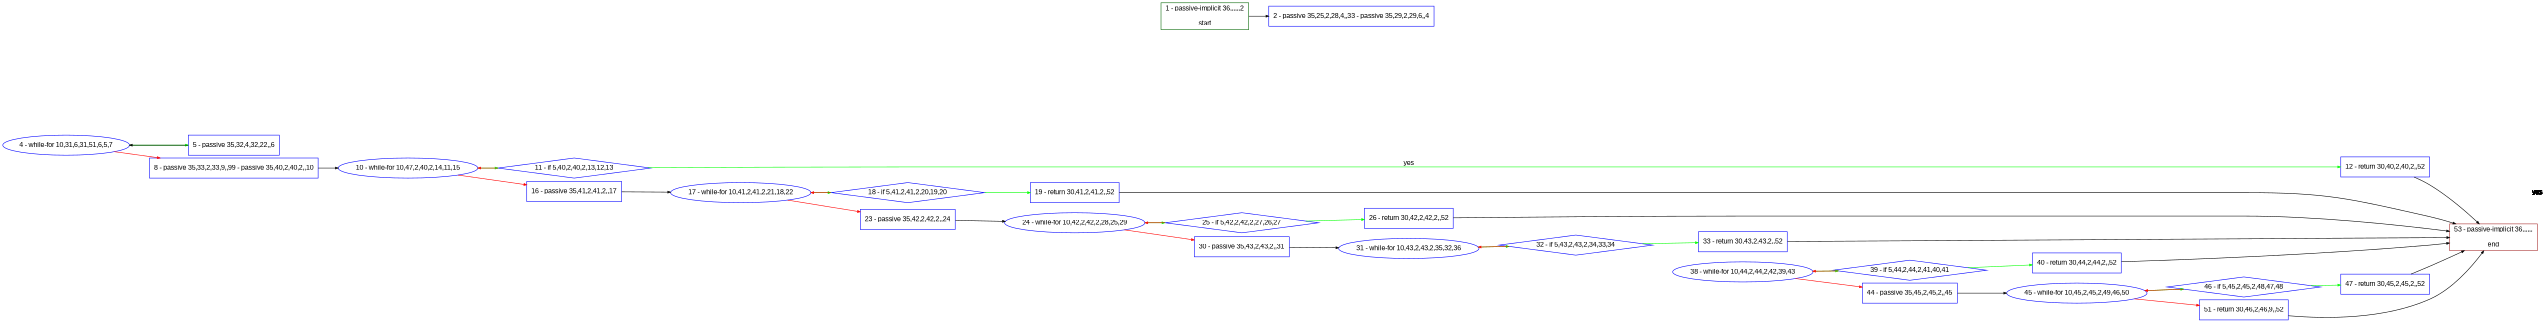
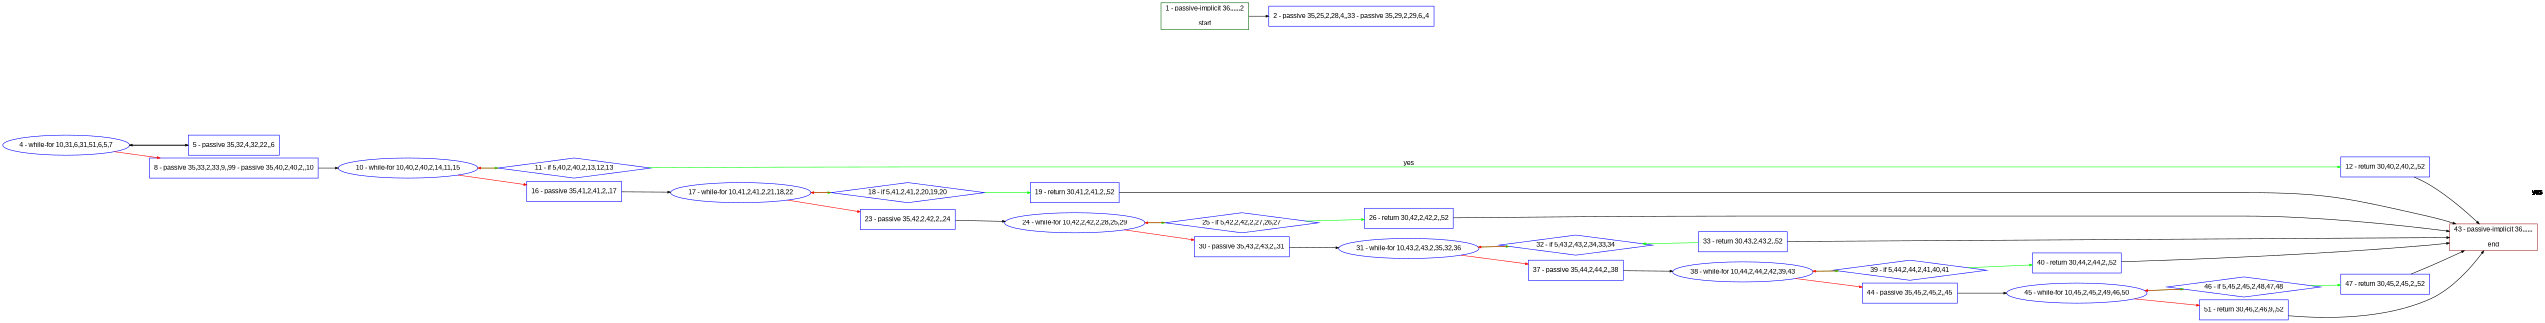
(157, 145) -> (157, 145)
(408, 168) -> (408, 168)
(2493, 237) -> (2493, 237)
(1669, 243) -> (1672, 243)
none -> (1576, 270)
